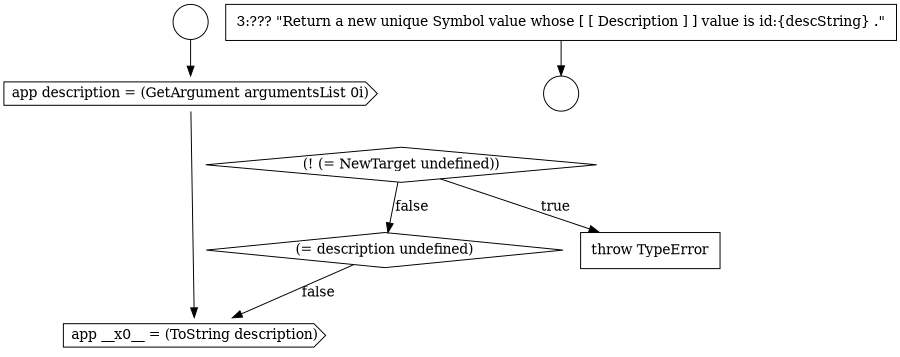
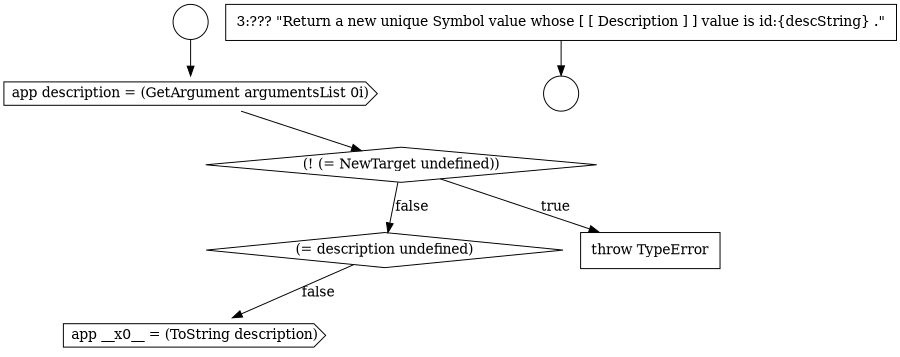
(192, 210) -> (296, 129)
